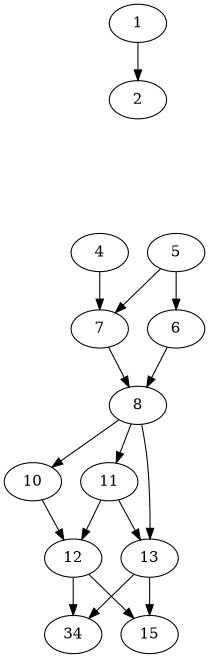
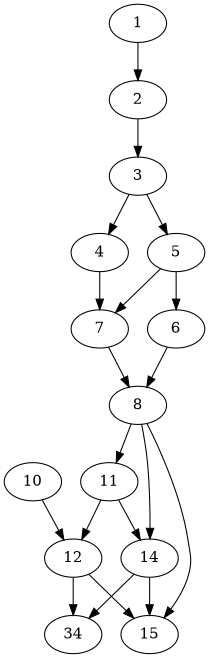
none -> (138, 176)
(90, 440) -> (183, 516)
(150, 558) -> (150, 558)
